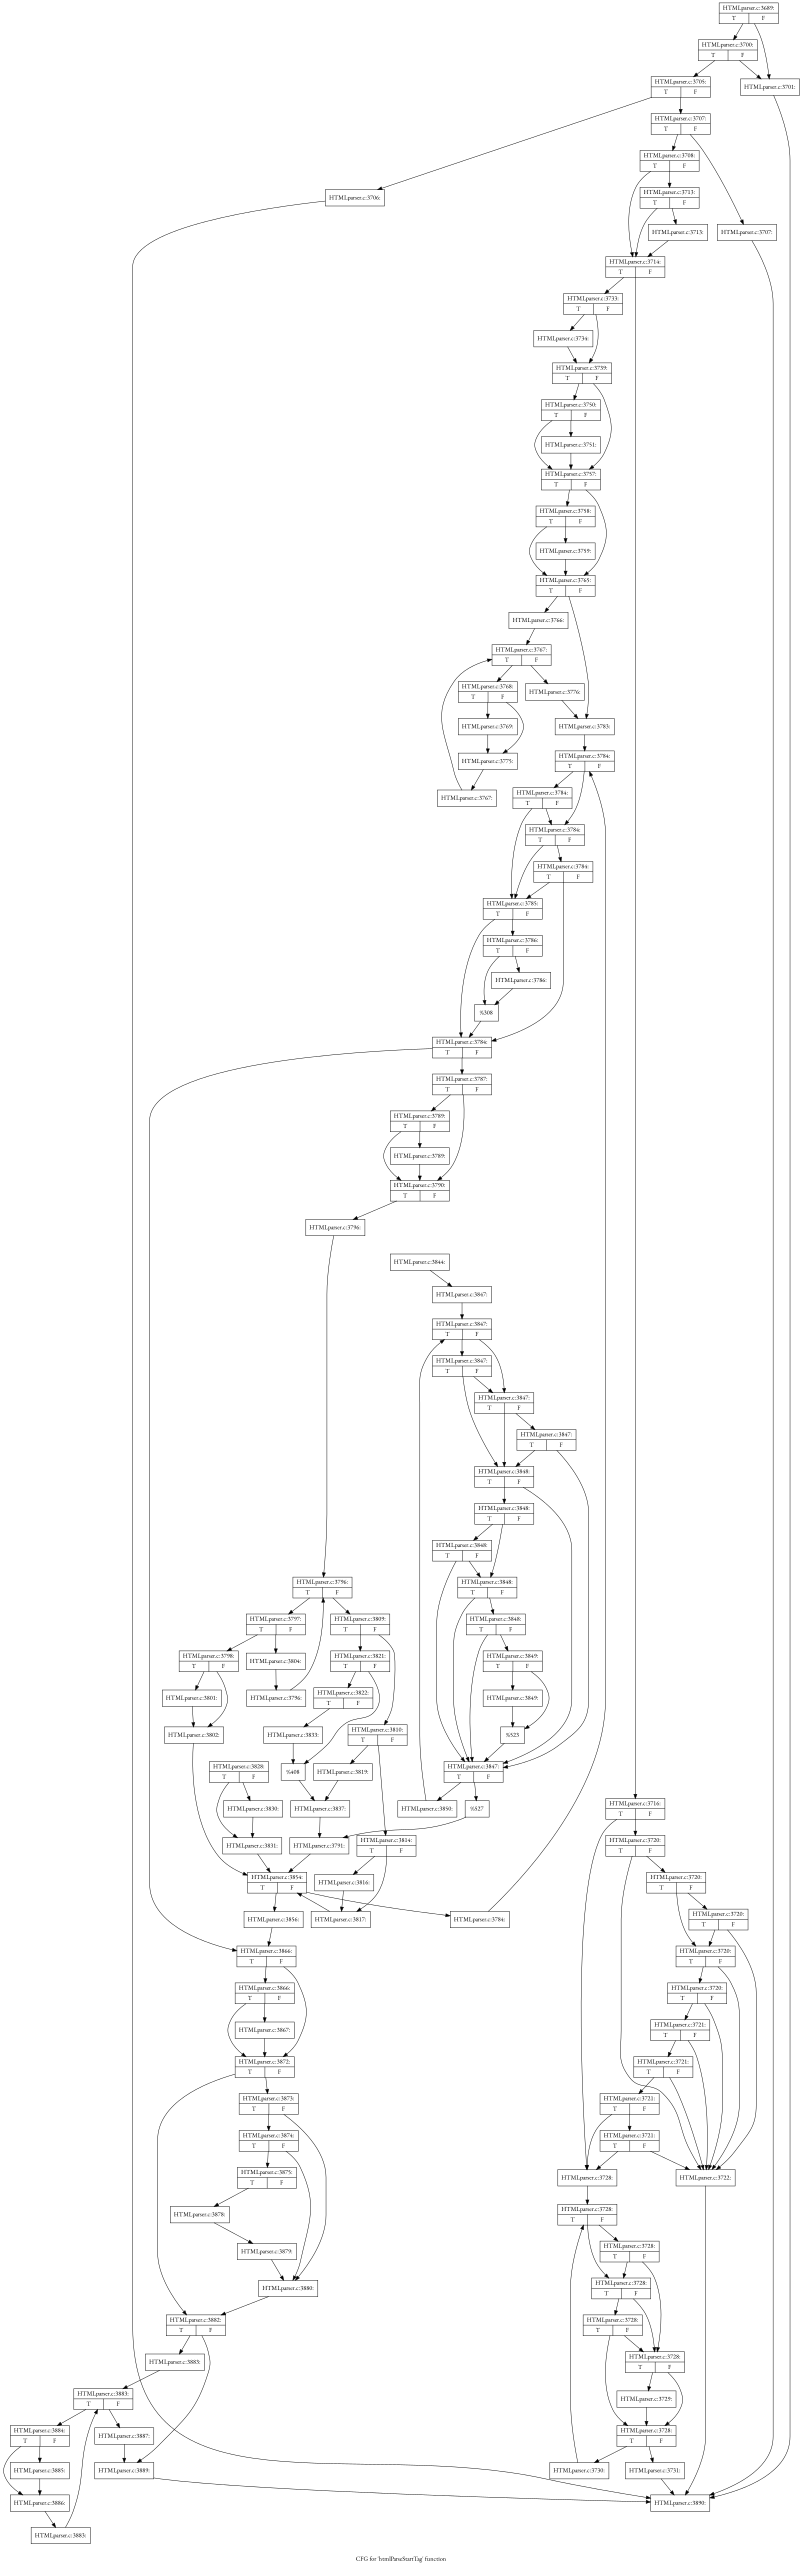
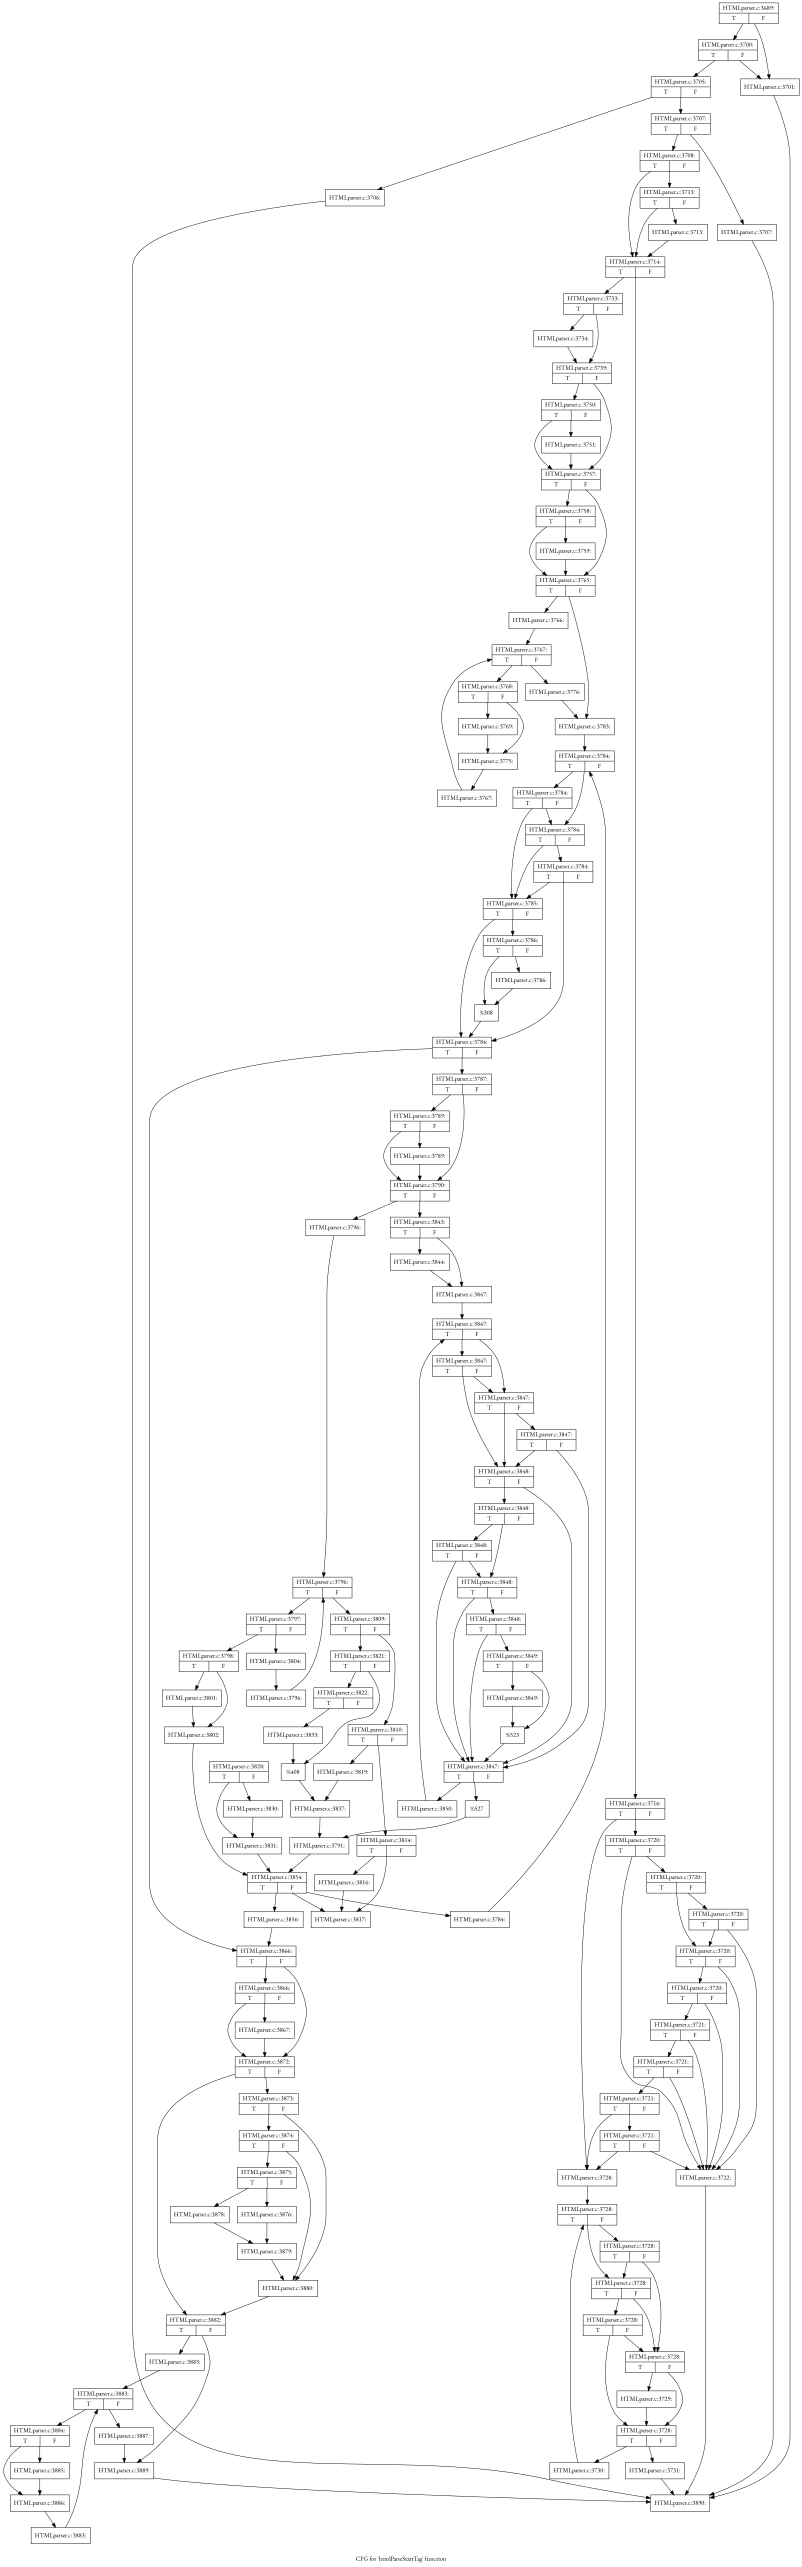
none -> (420, 1228)
(316, 1903) -> (306, 1901)
none -> (267, 2215)
